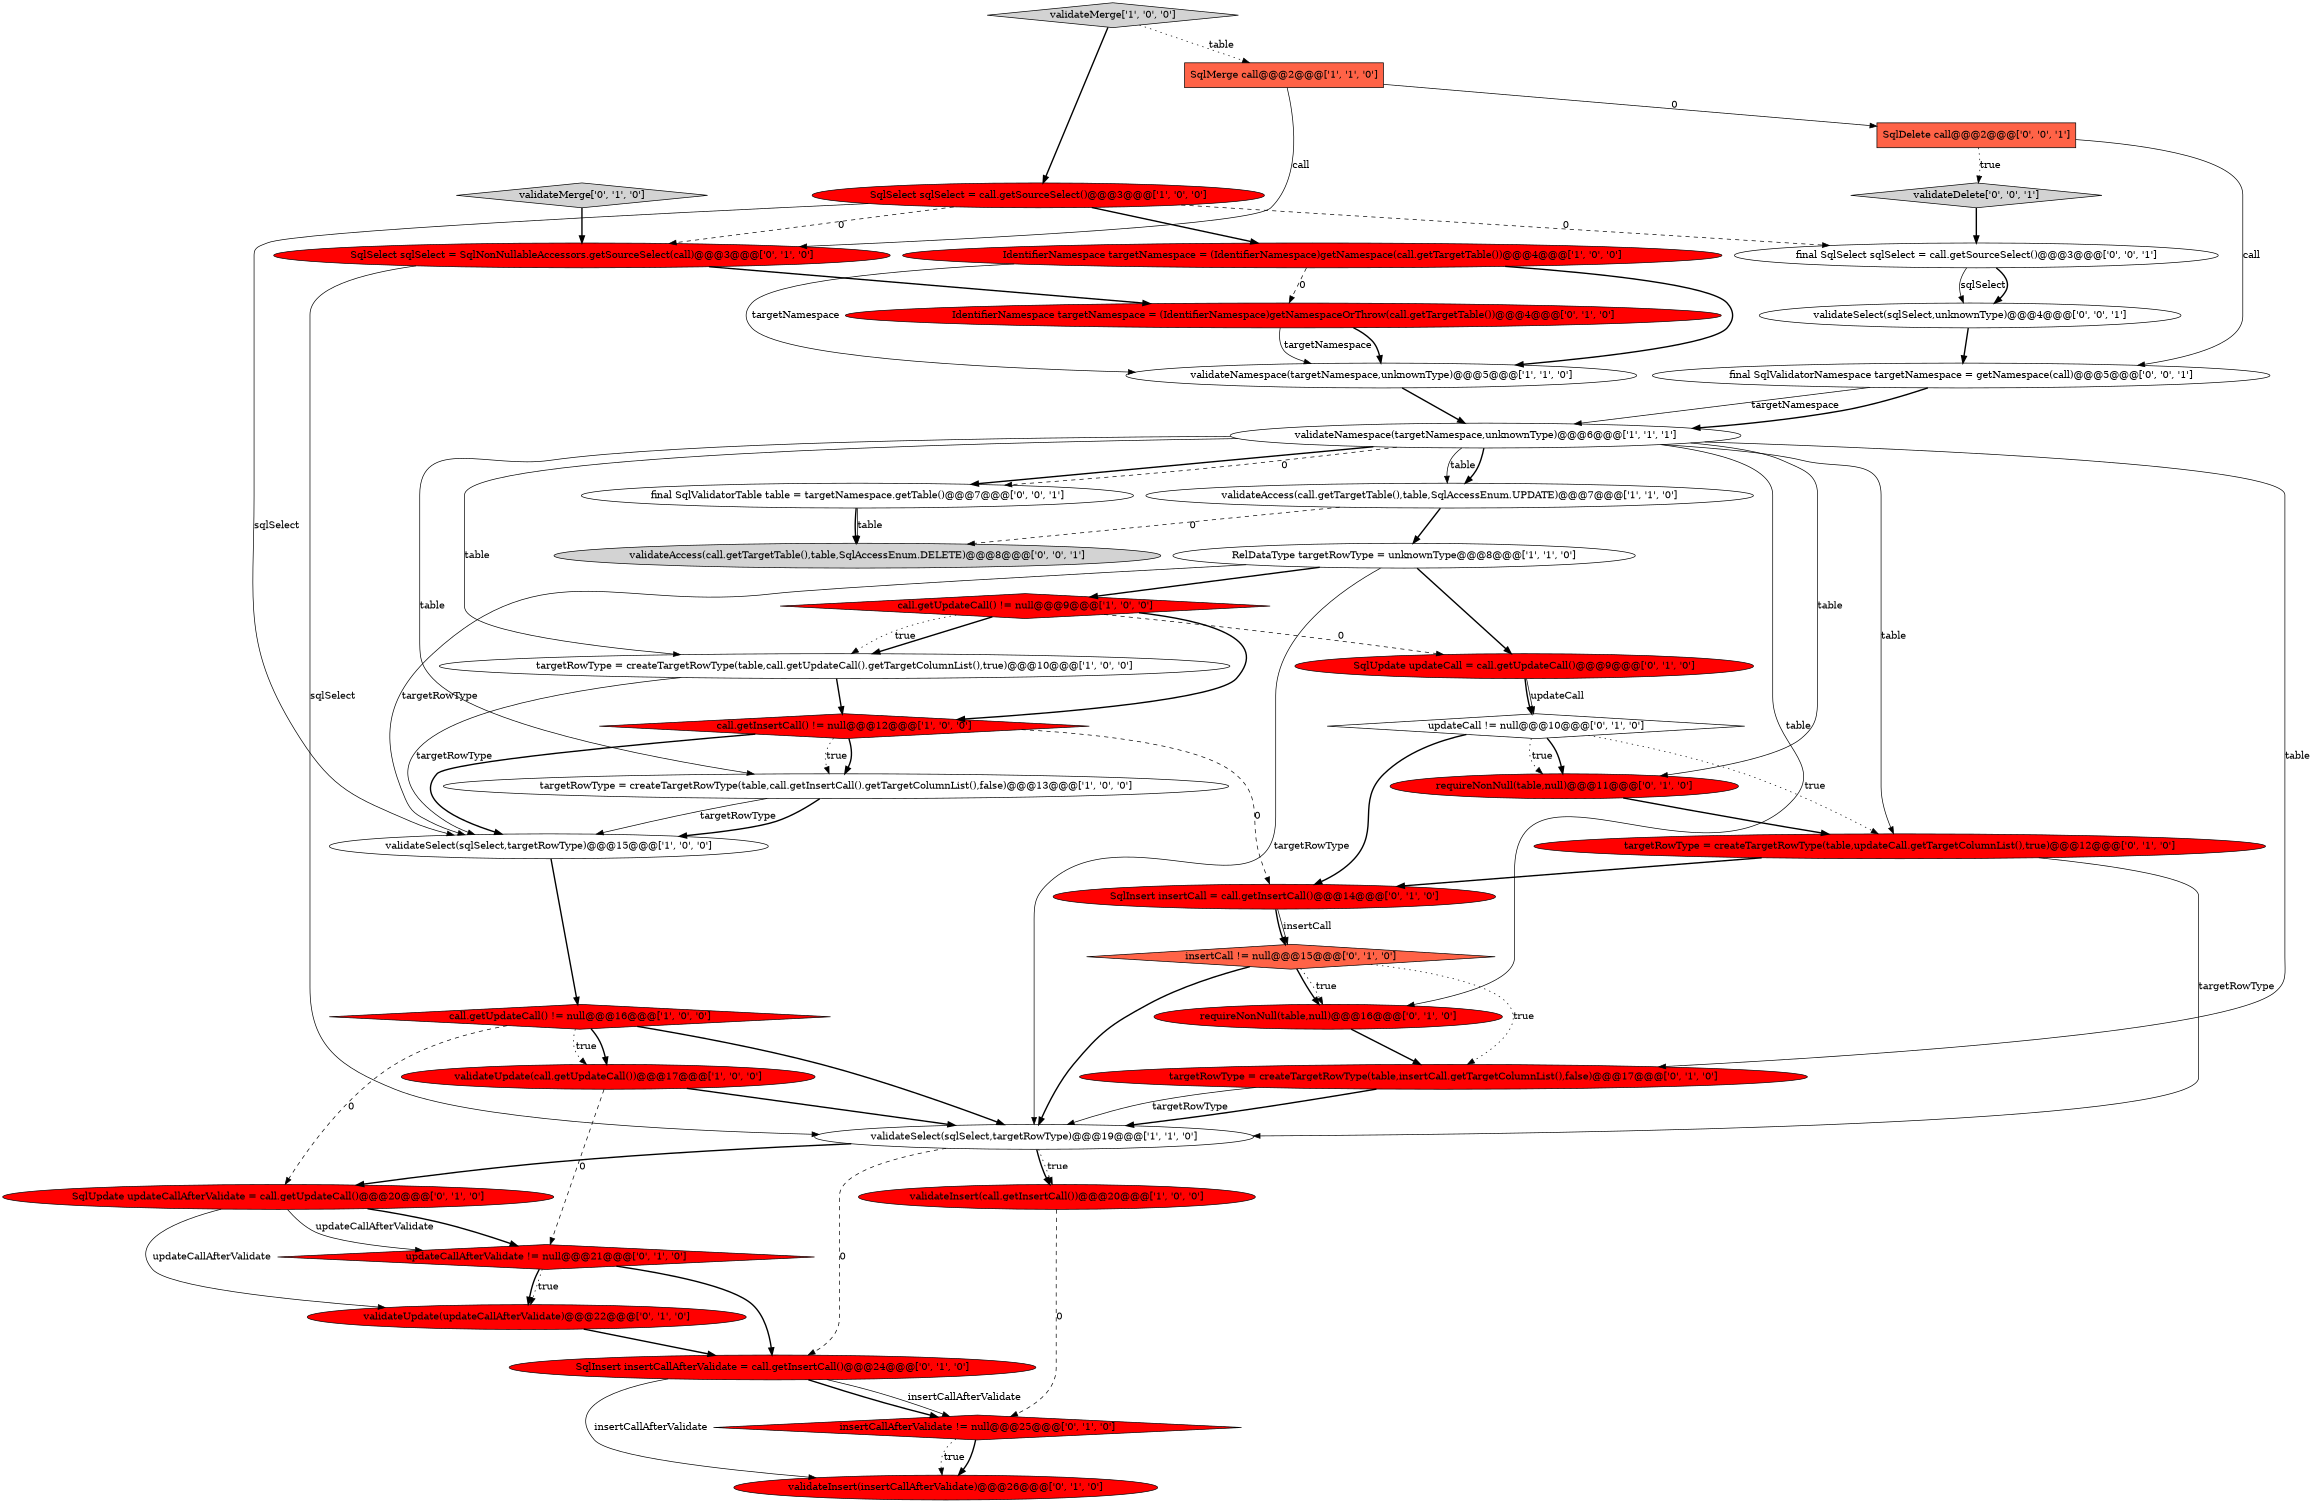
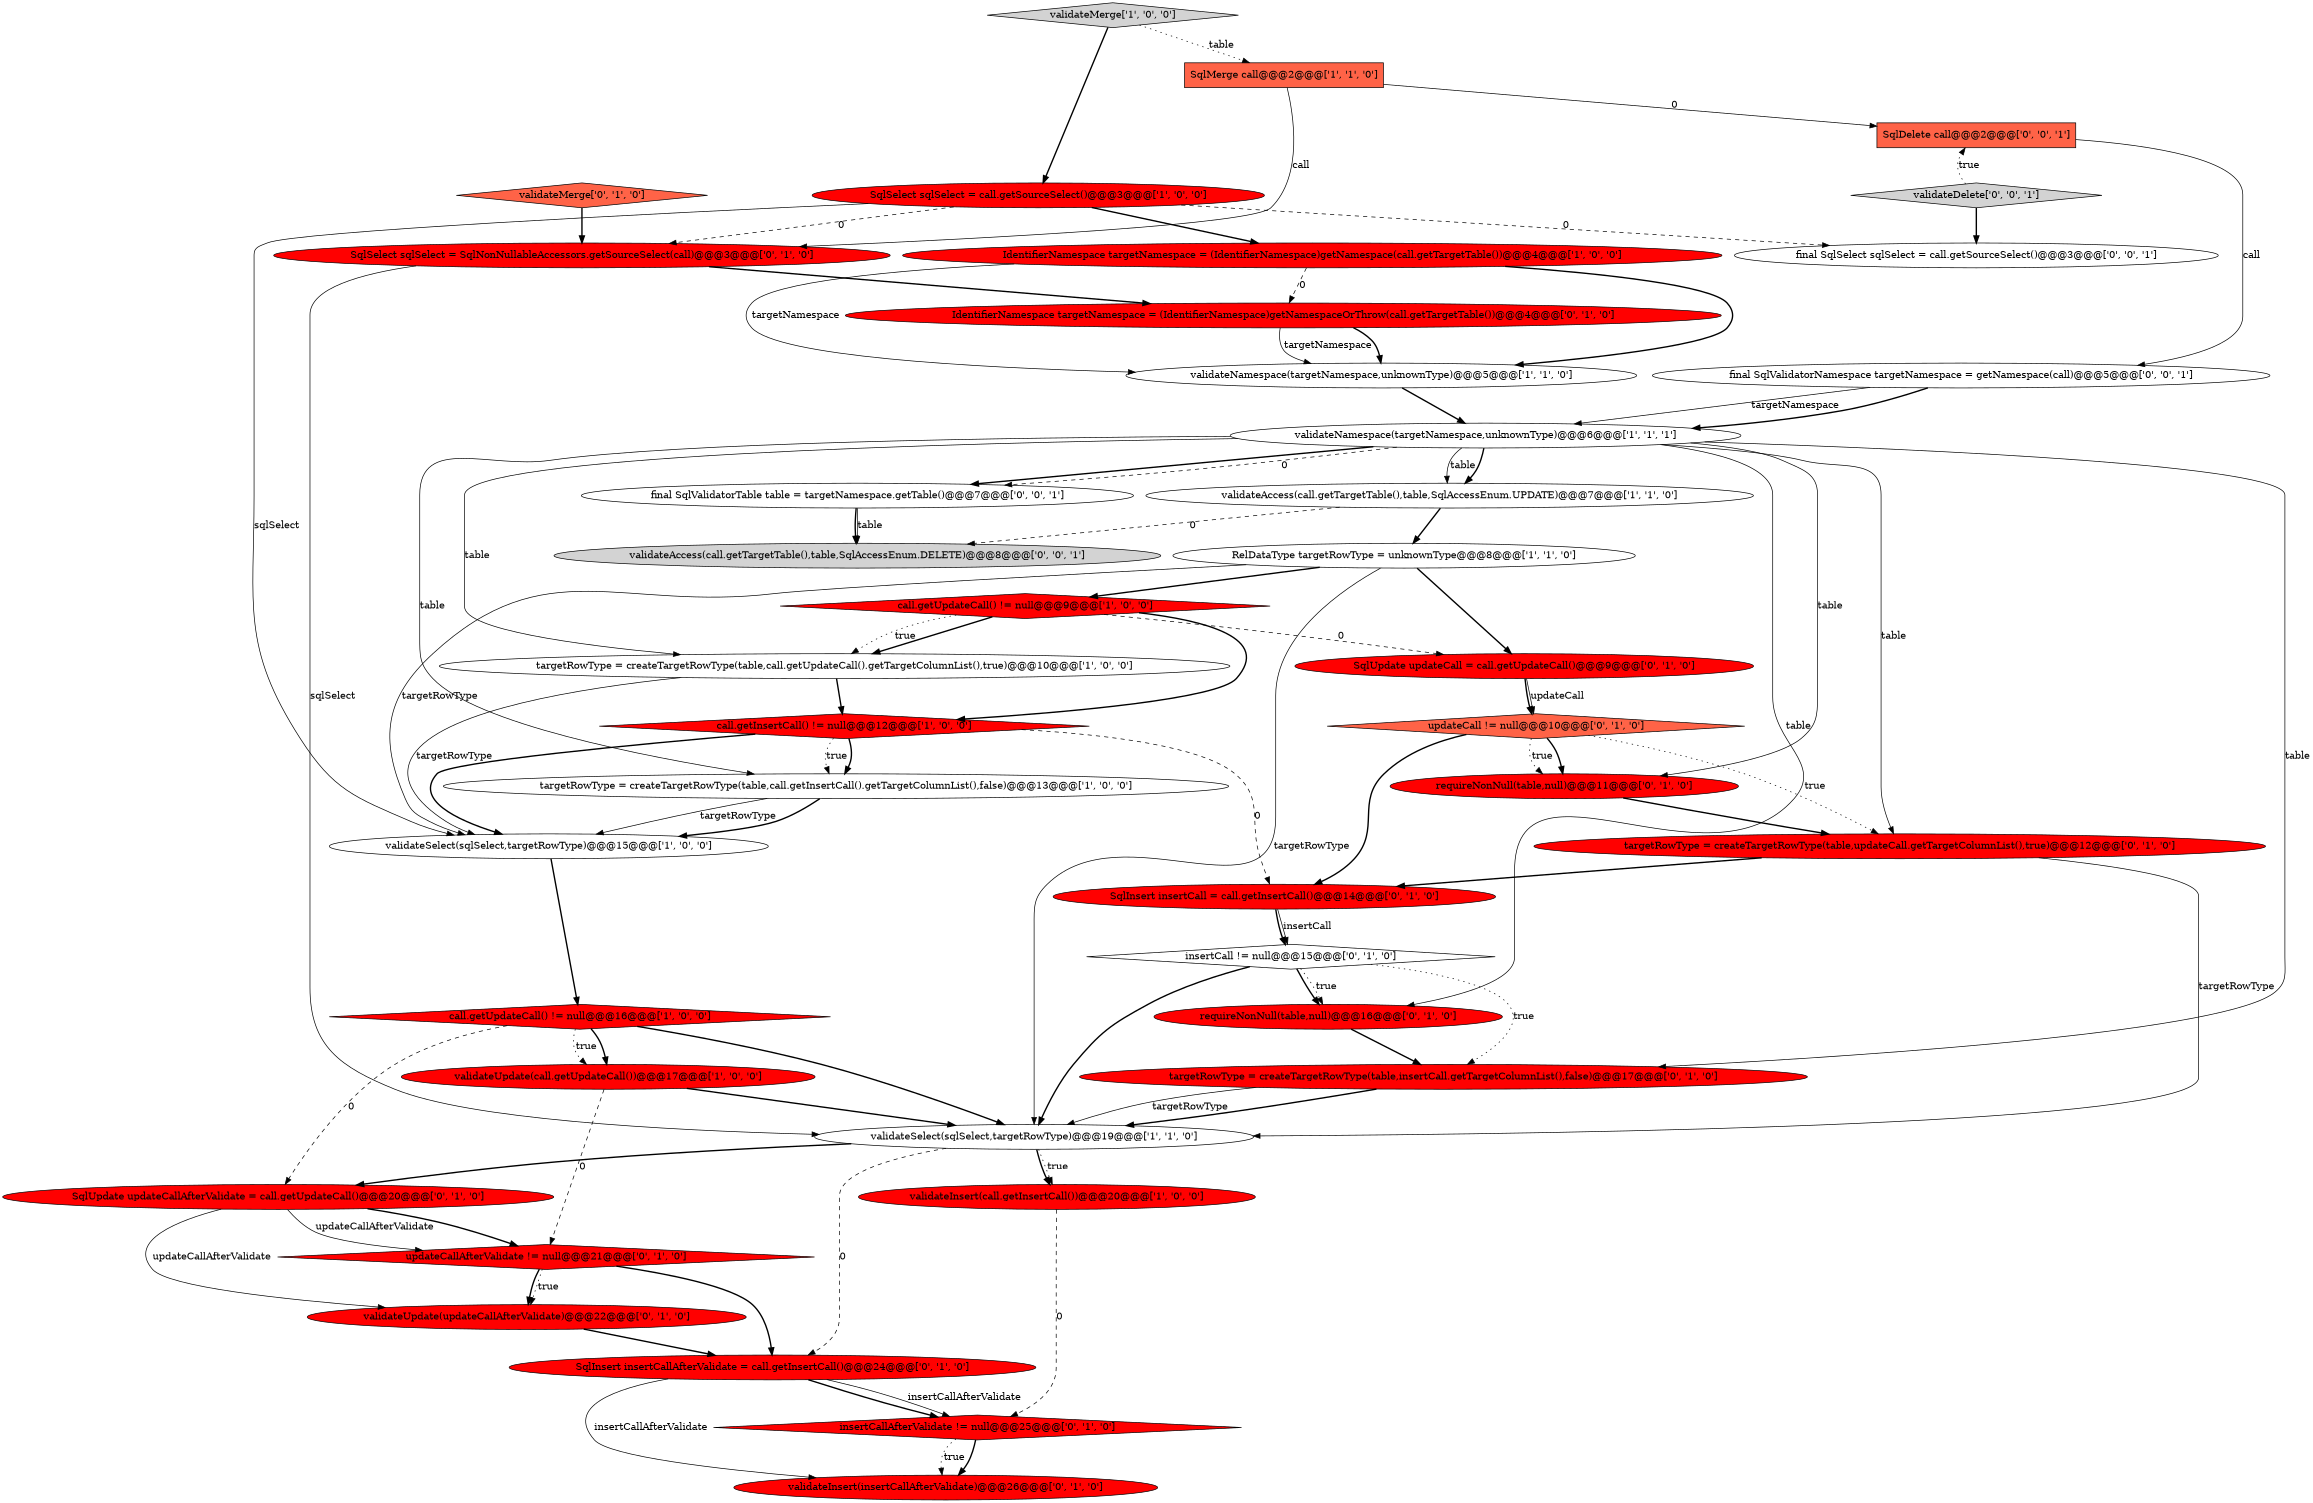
(1980, 162) -> (1958, 169)
(582, 195) -> (582, 195)
(1970, 315) -> none
(1536, 726) -> (1536, 726)
(1291, 957) -> (1291, 957)
